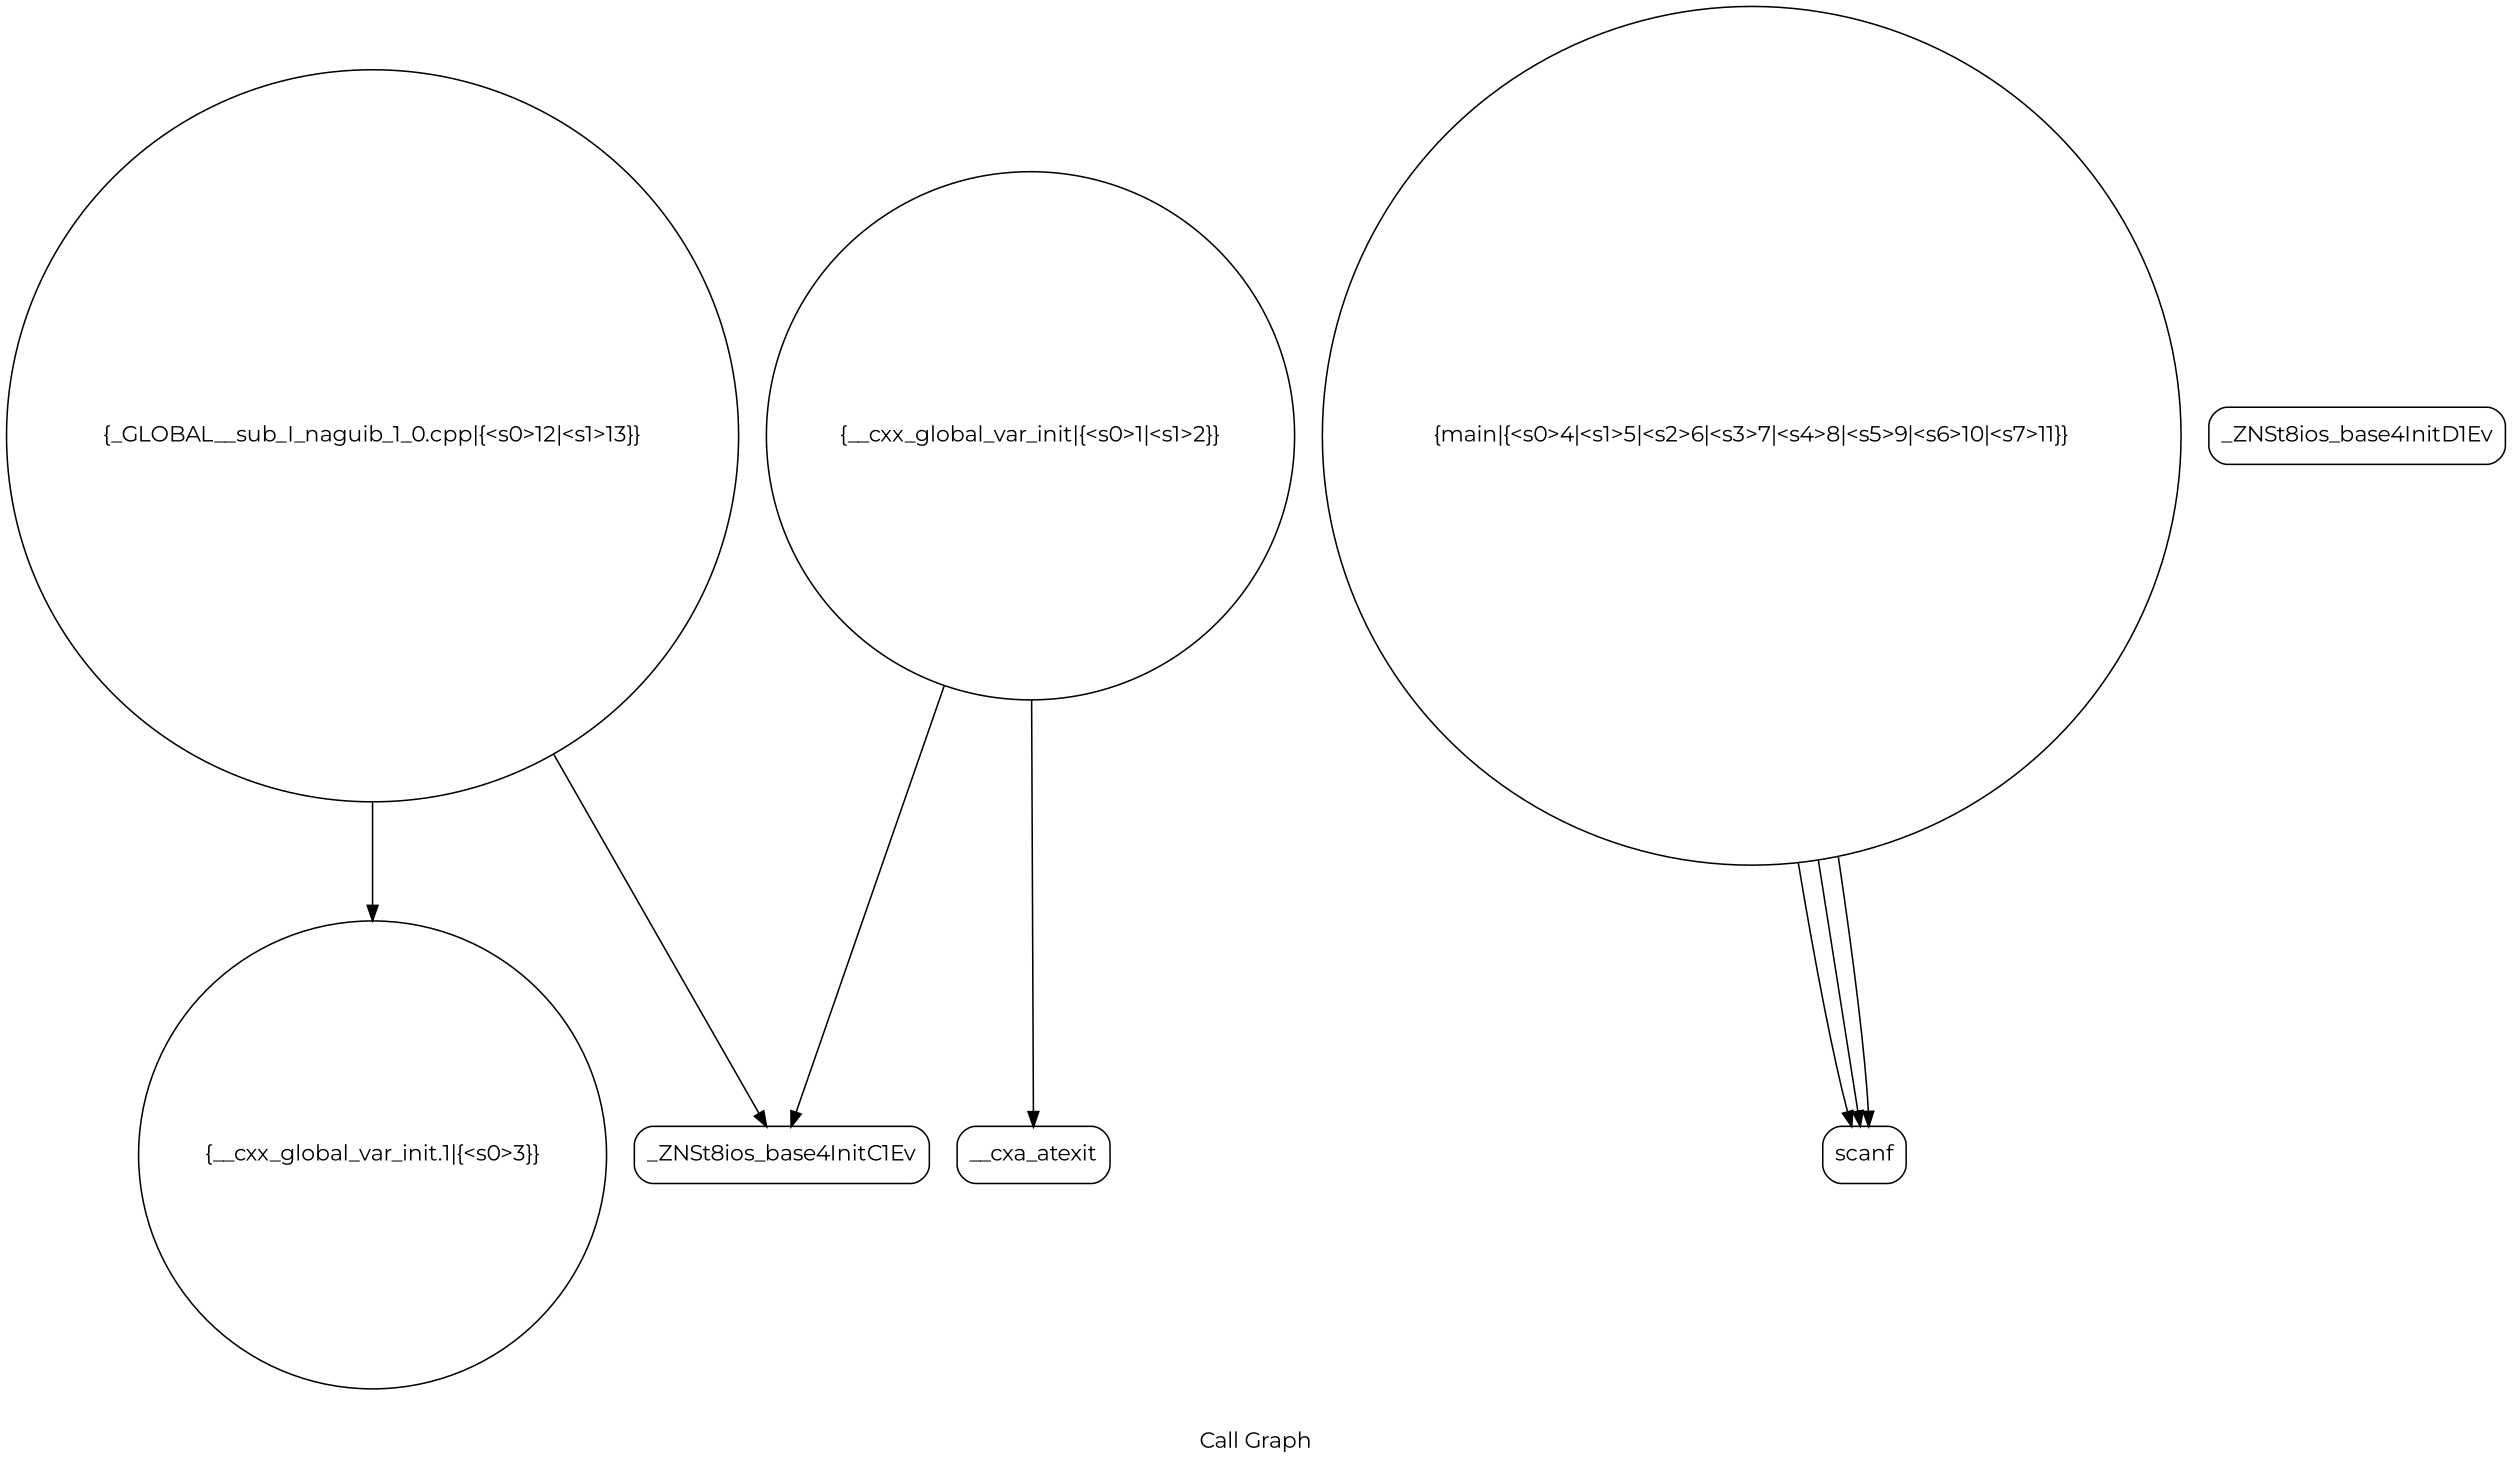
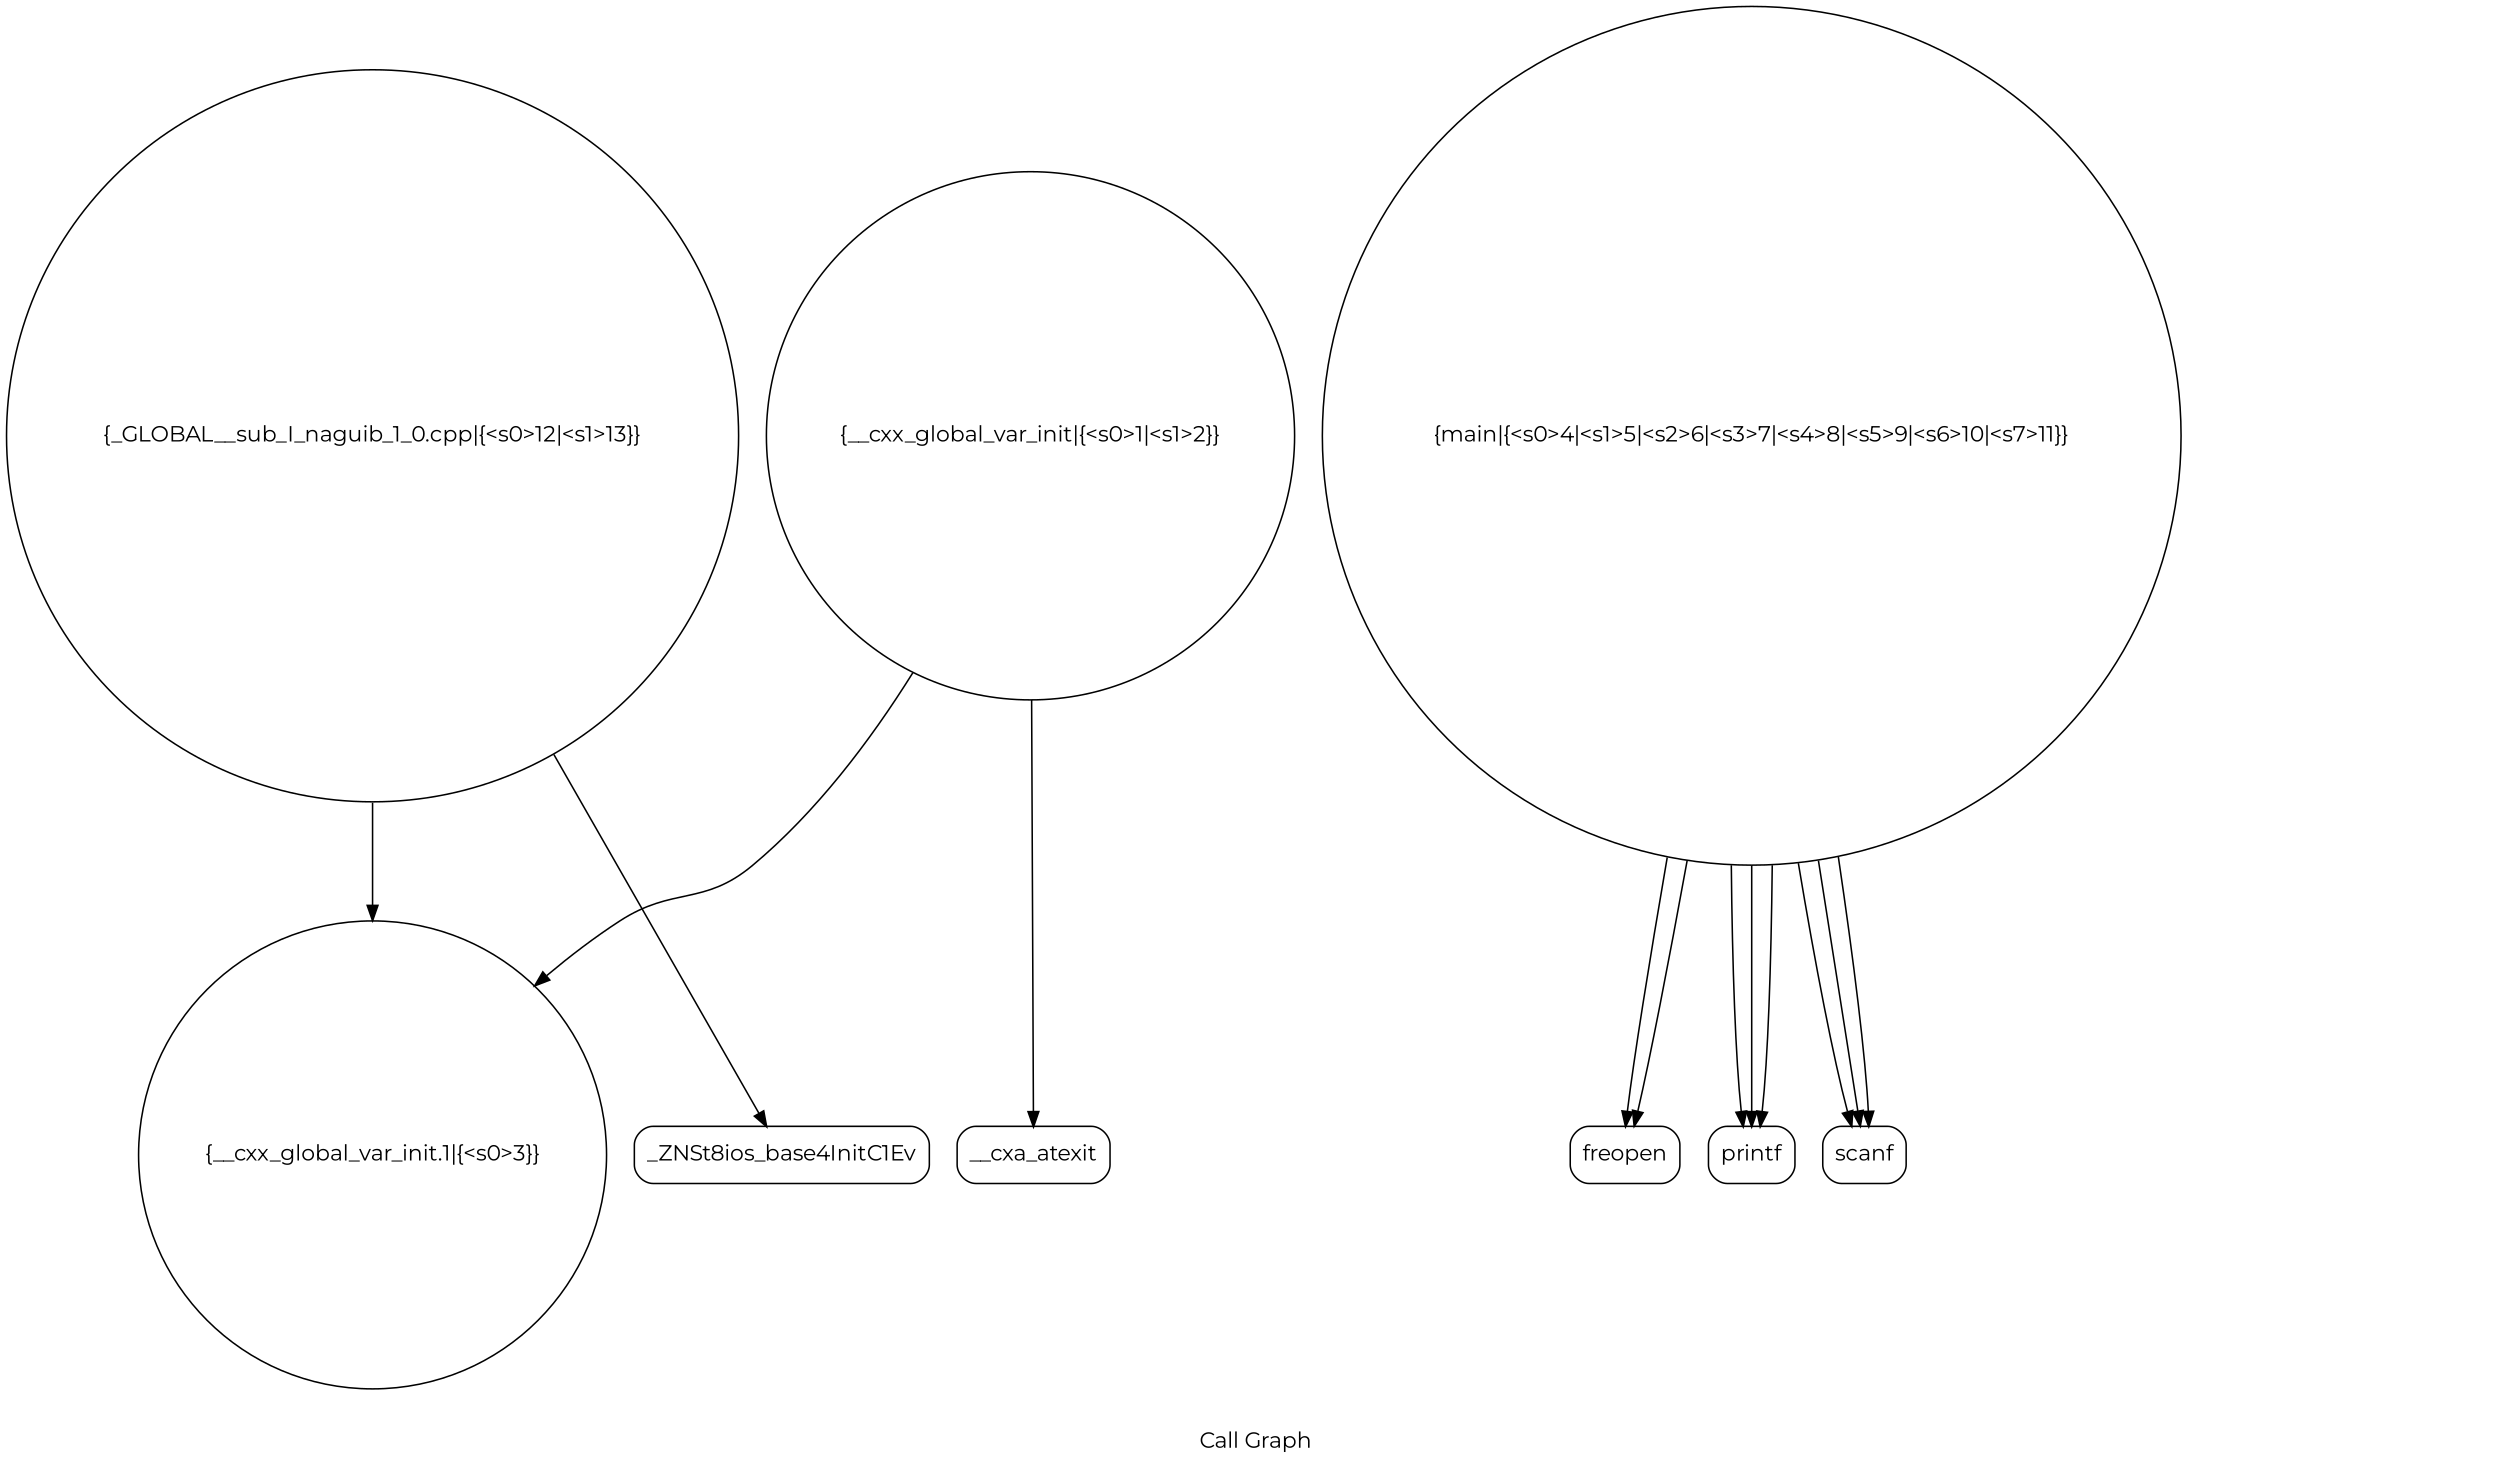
(2357, 436) -> none
(870, 899) -> (758, 860)
none -> (1625, 1155)
none -> (1752, 1155)
